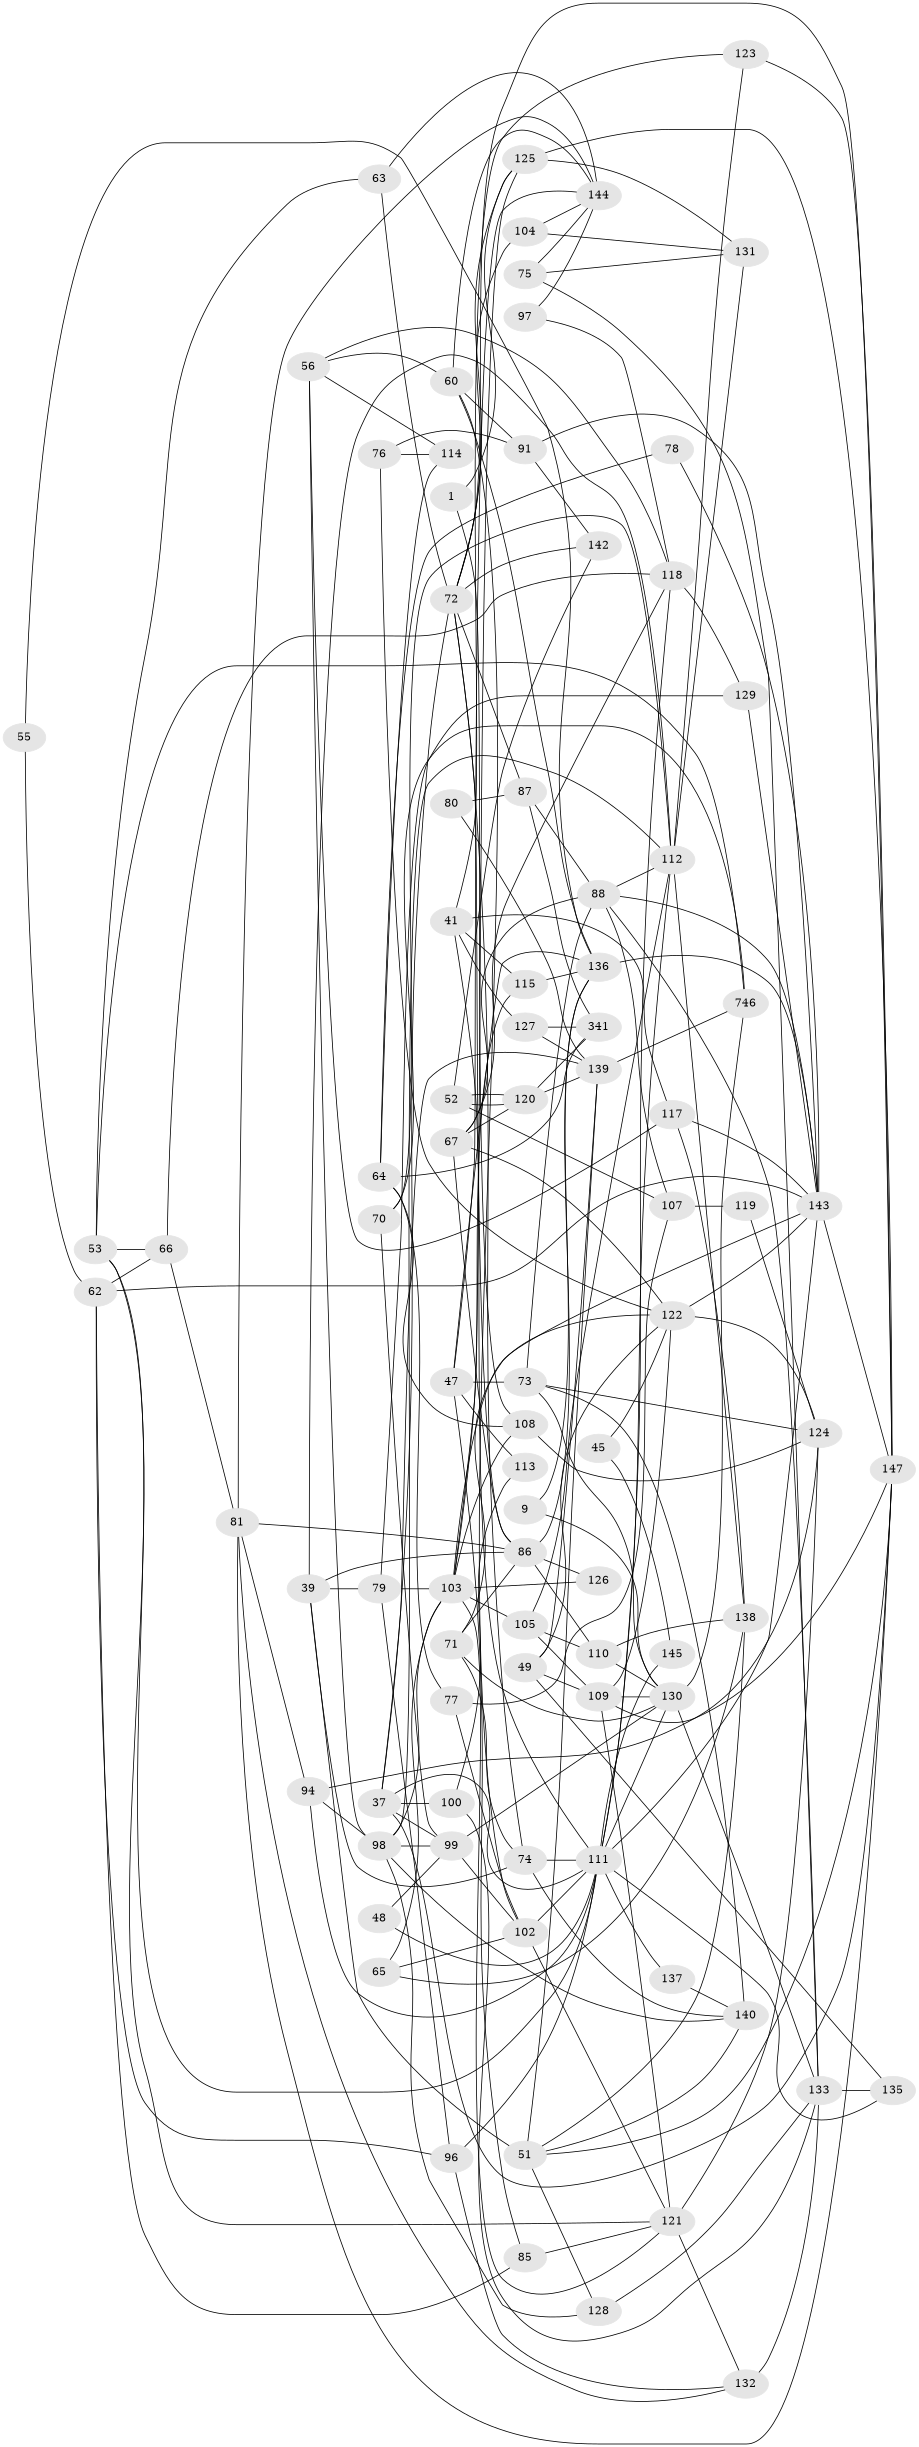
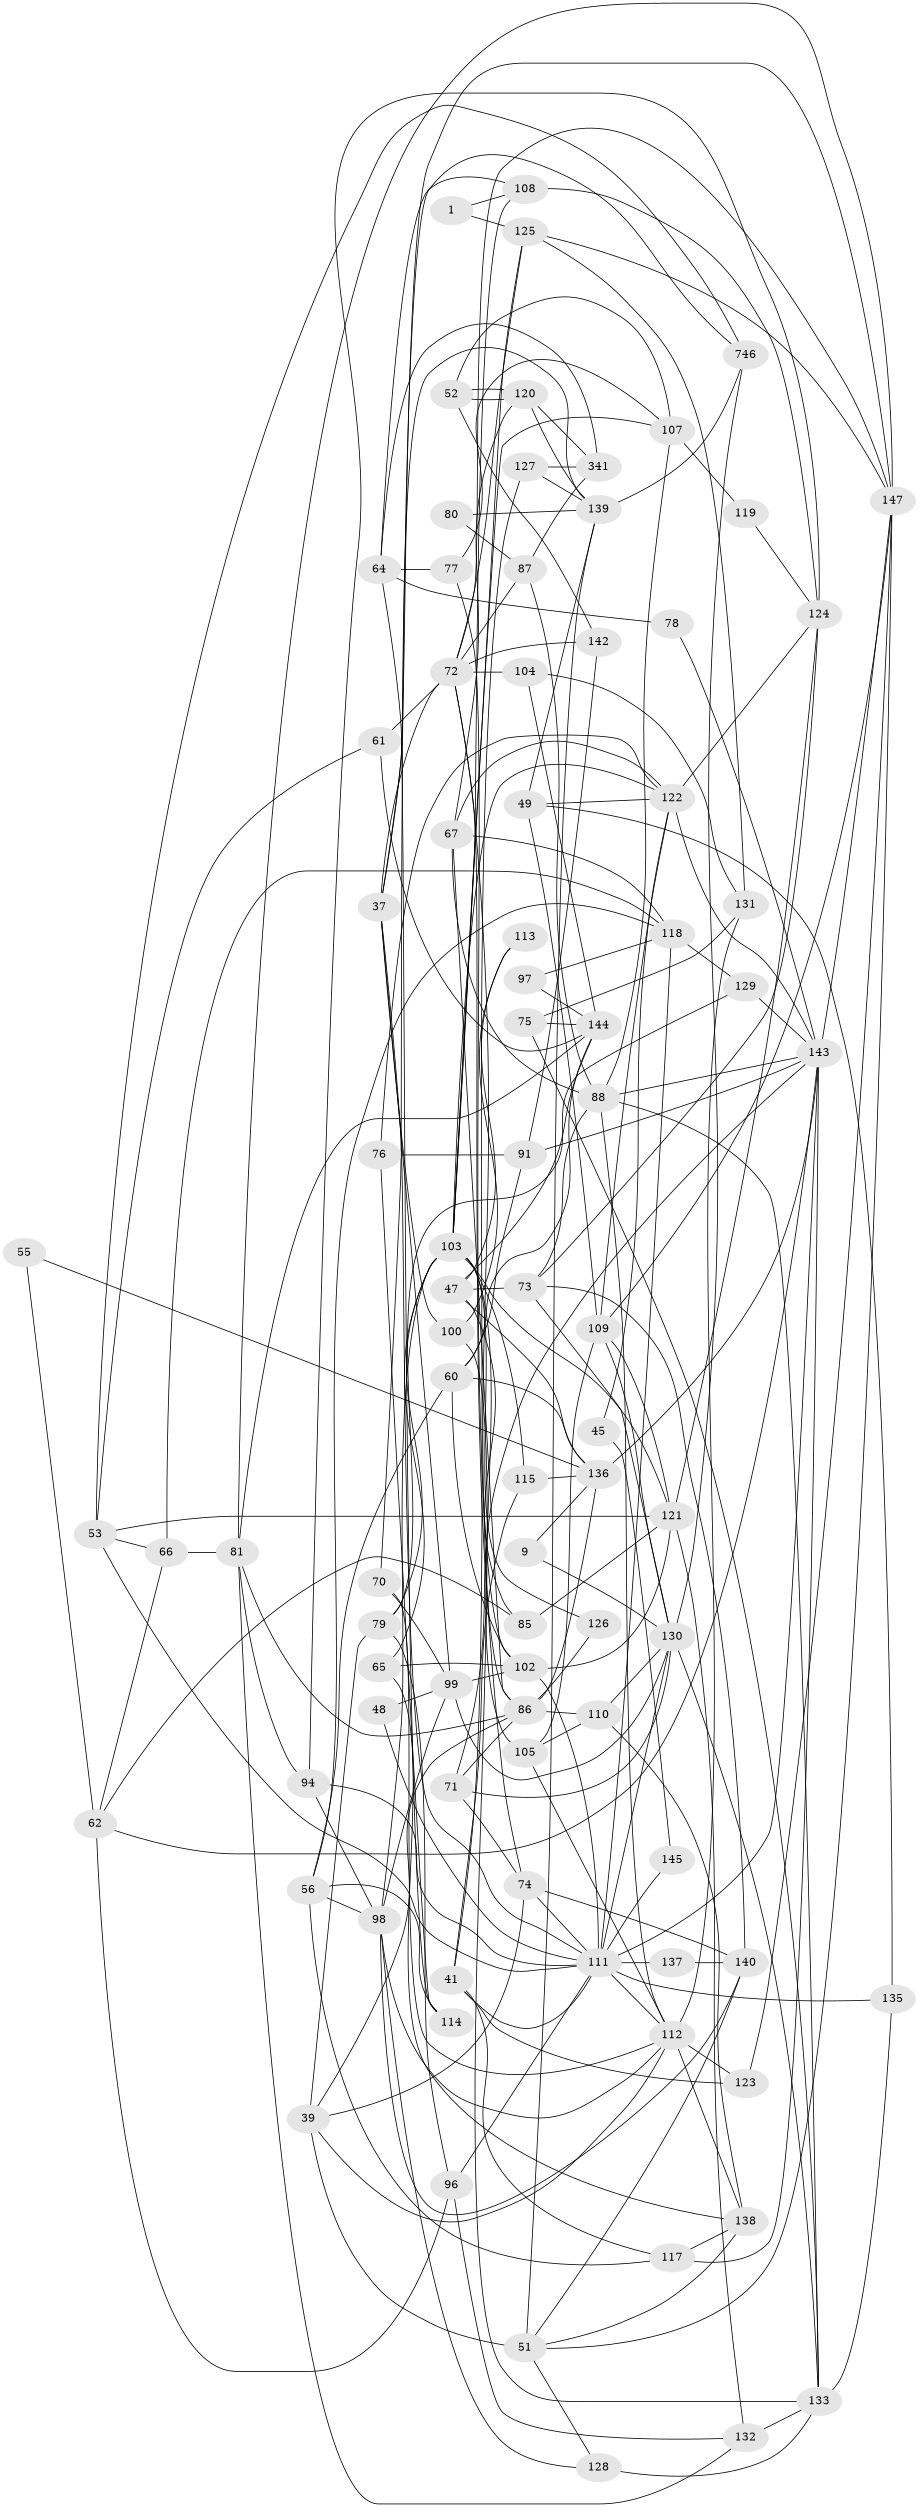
(379, 179) -> (379, 742)
none -> (480, 761)
